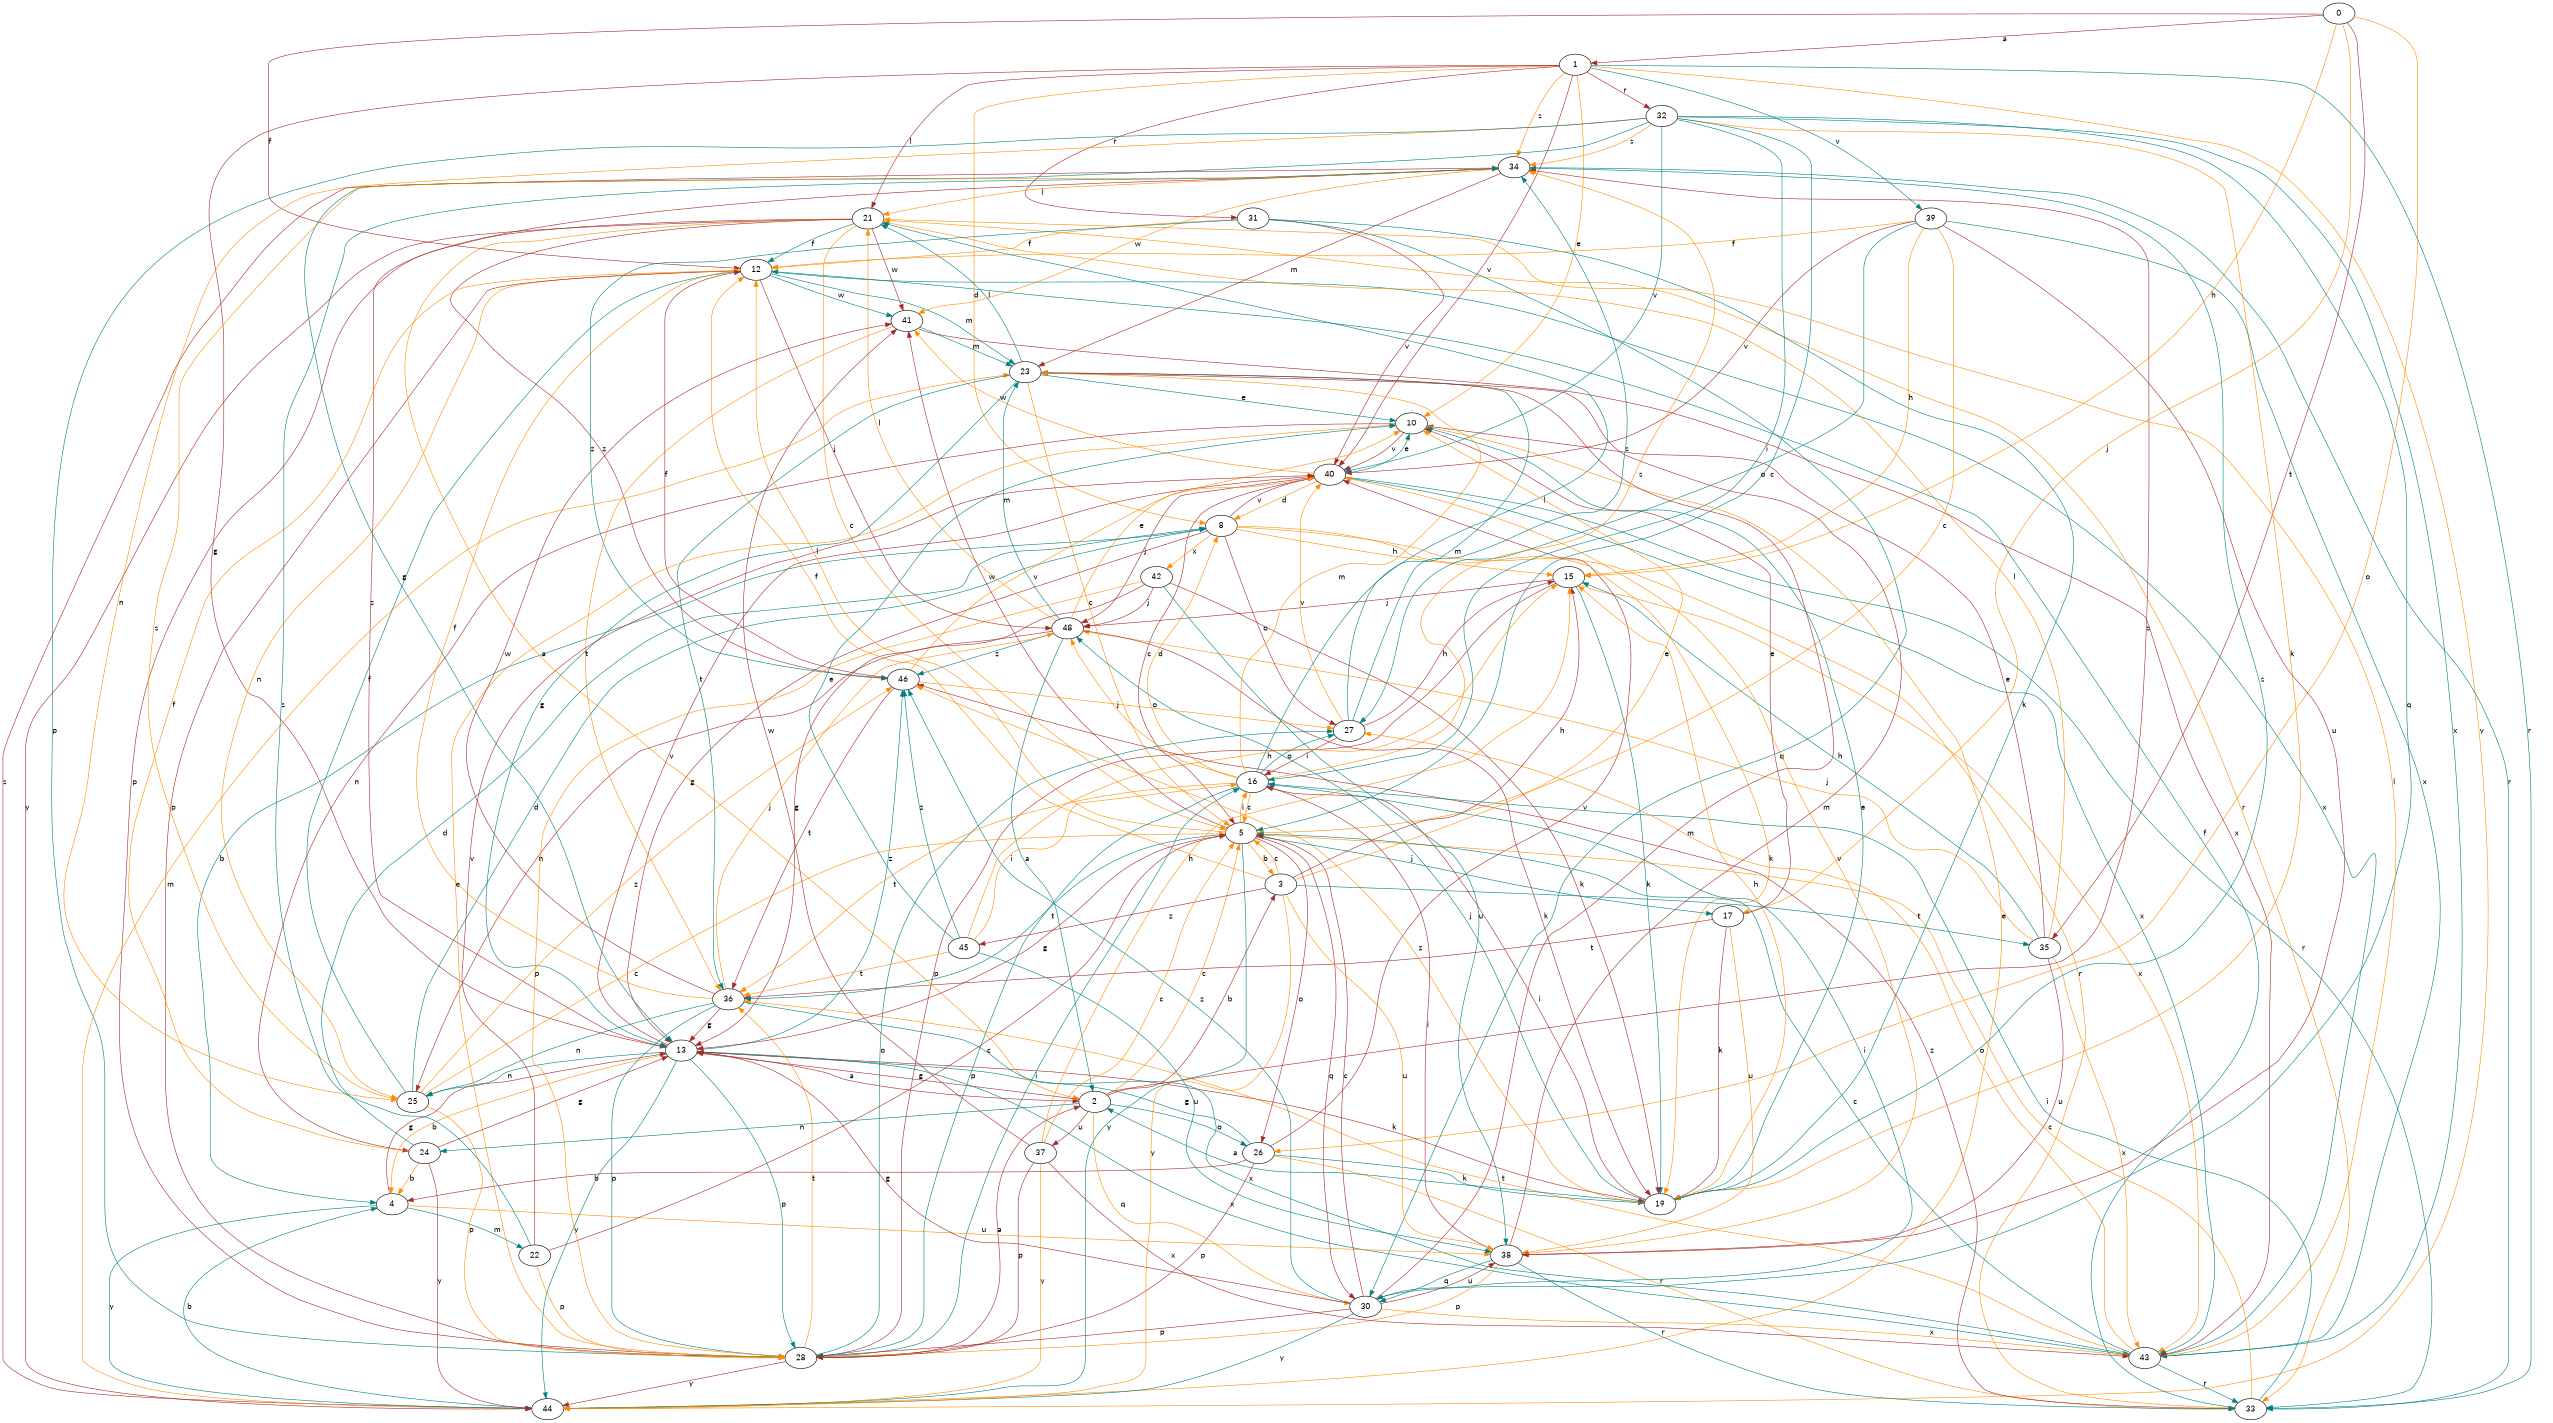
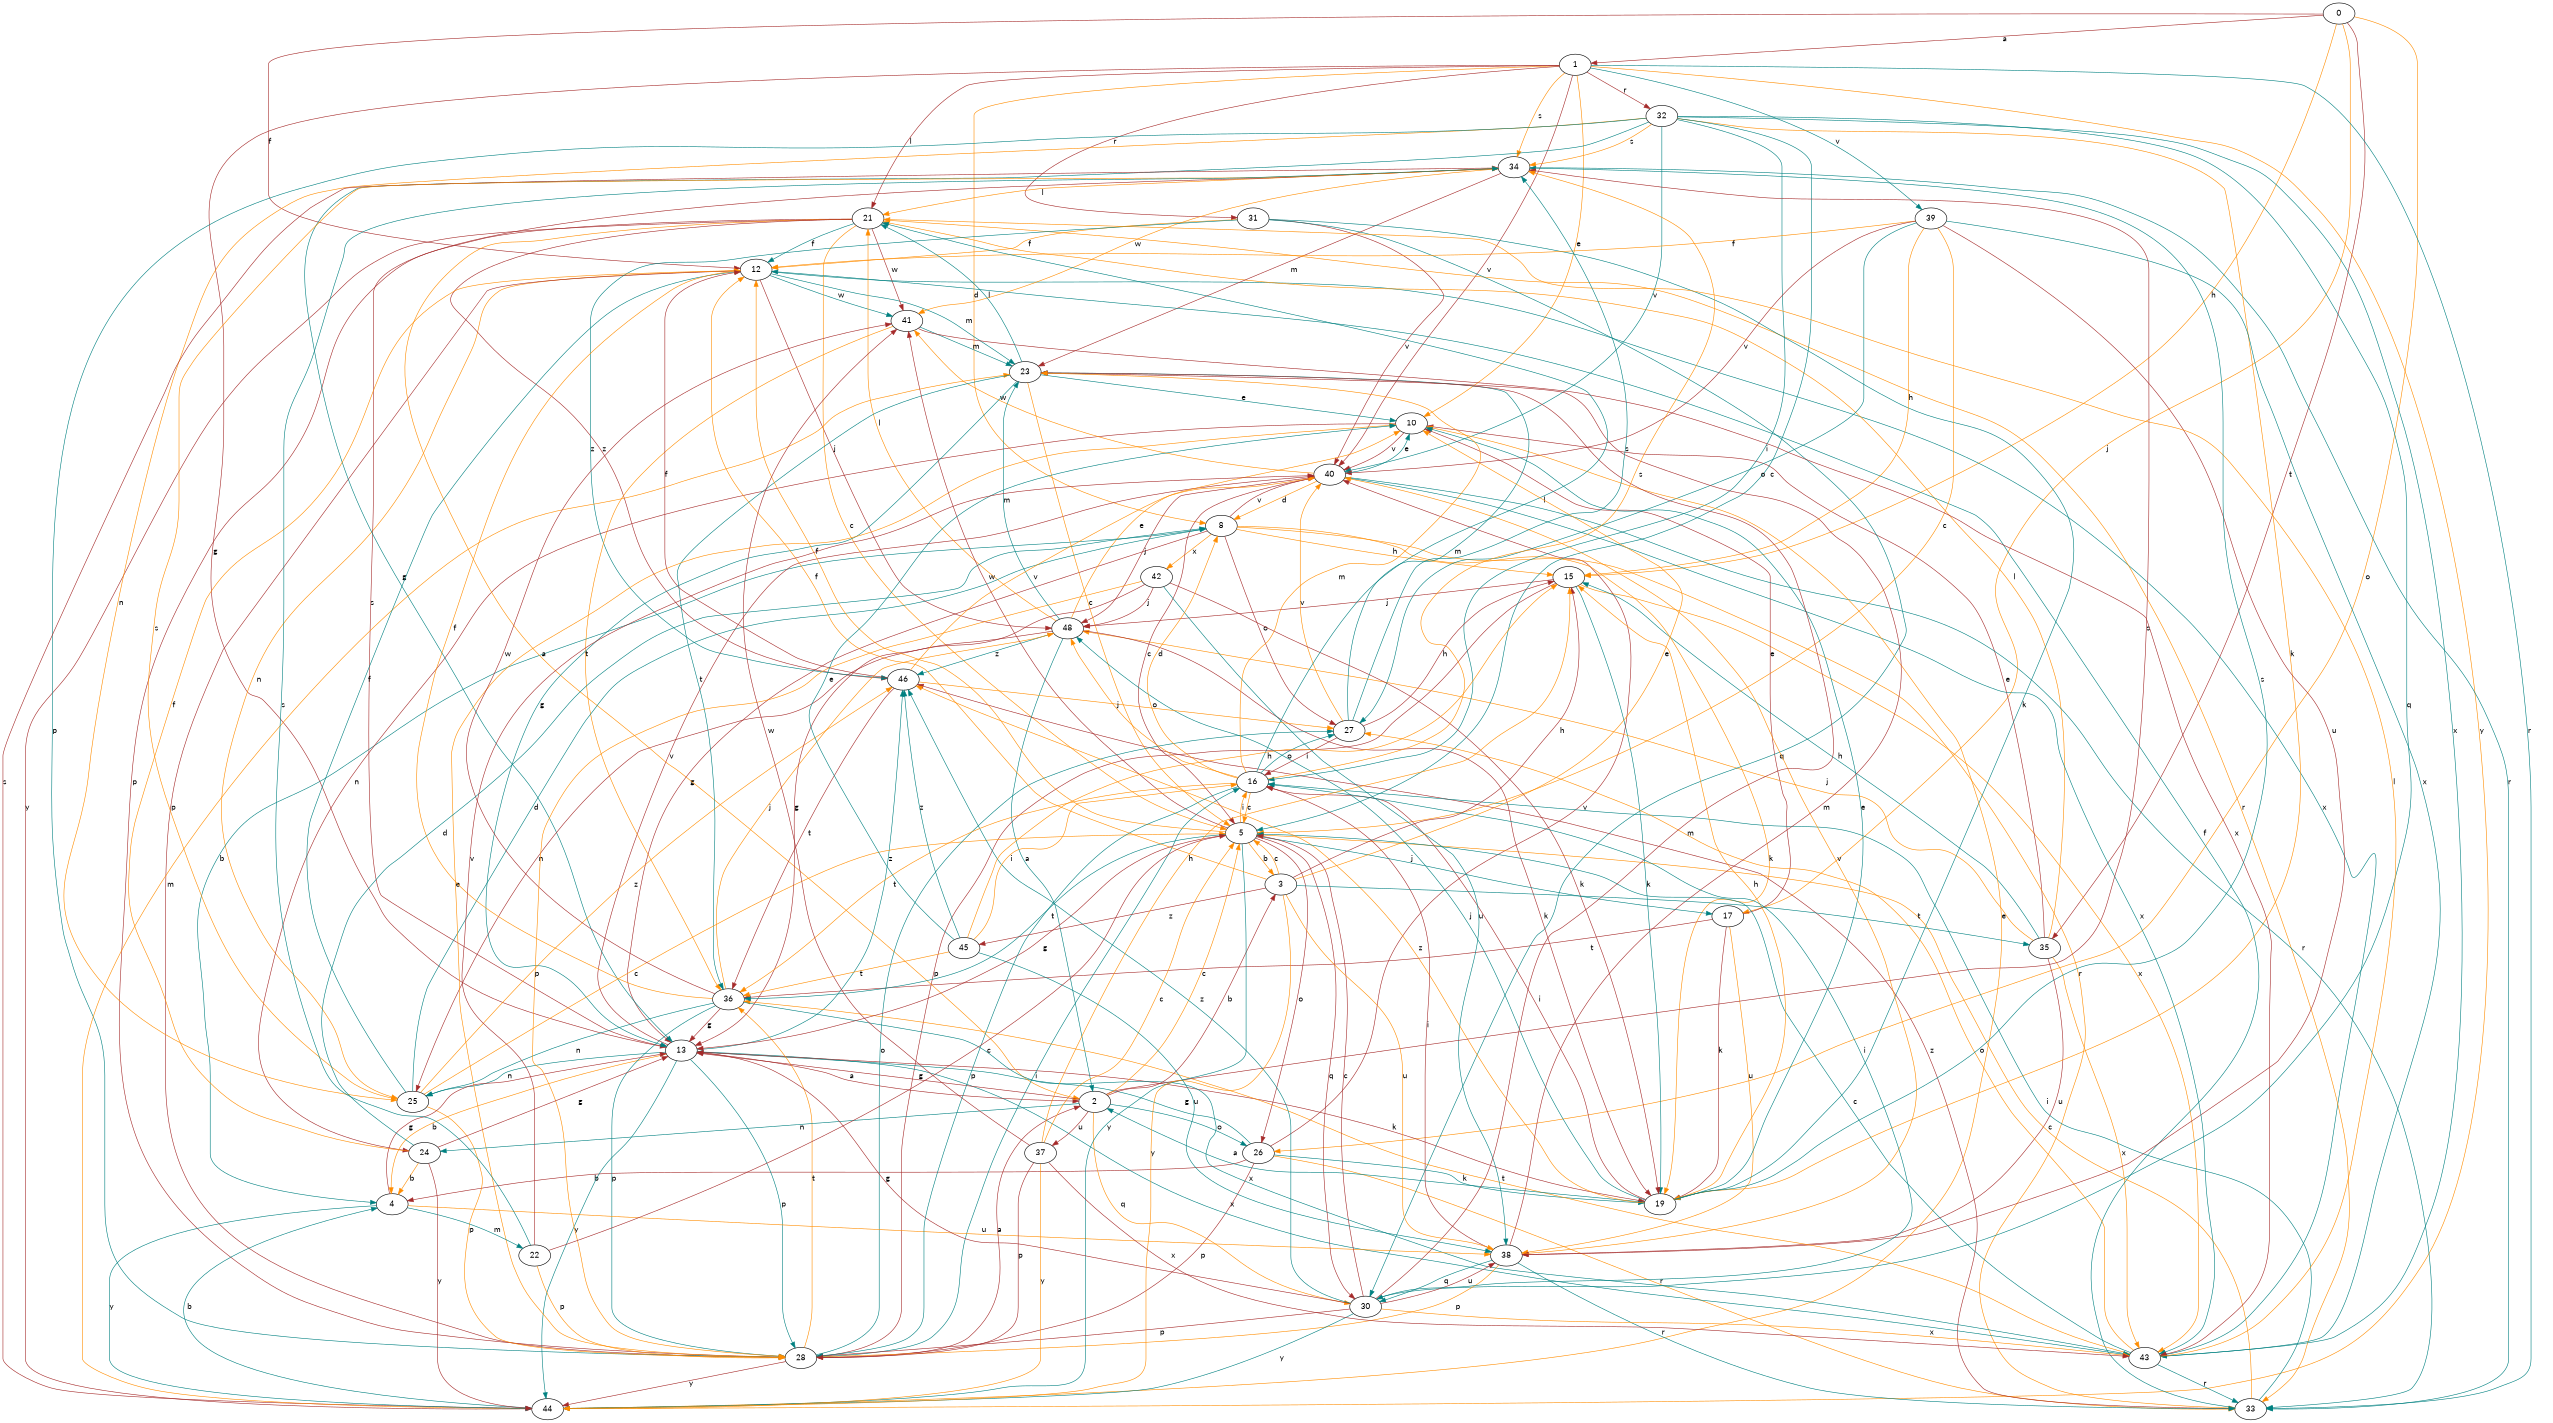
(817, 551) -> (817, 551)
